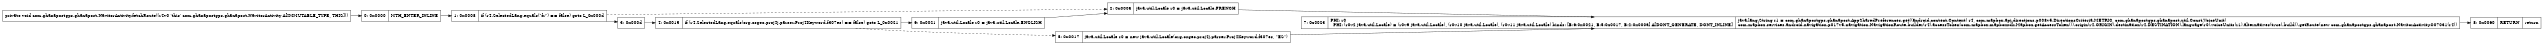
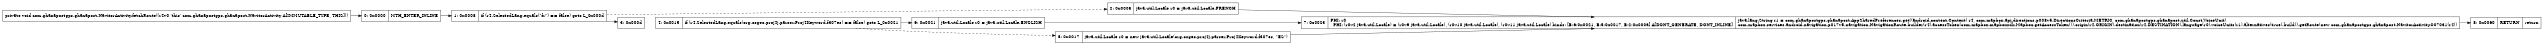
(1074, 16) -> (1171, 23)
(648, 23) -> none
